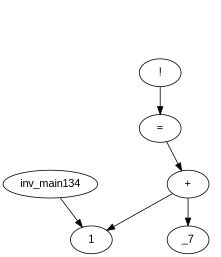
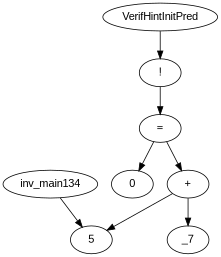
none -> (160, 17)
none -> (132, 184)
(91, 240) -> (91, 240)
